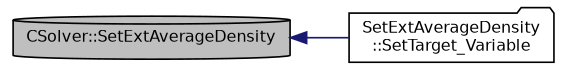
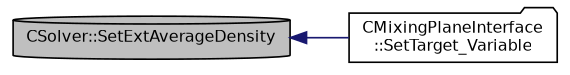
(452, 38) -> (453, 38)
